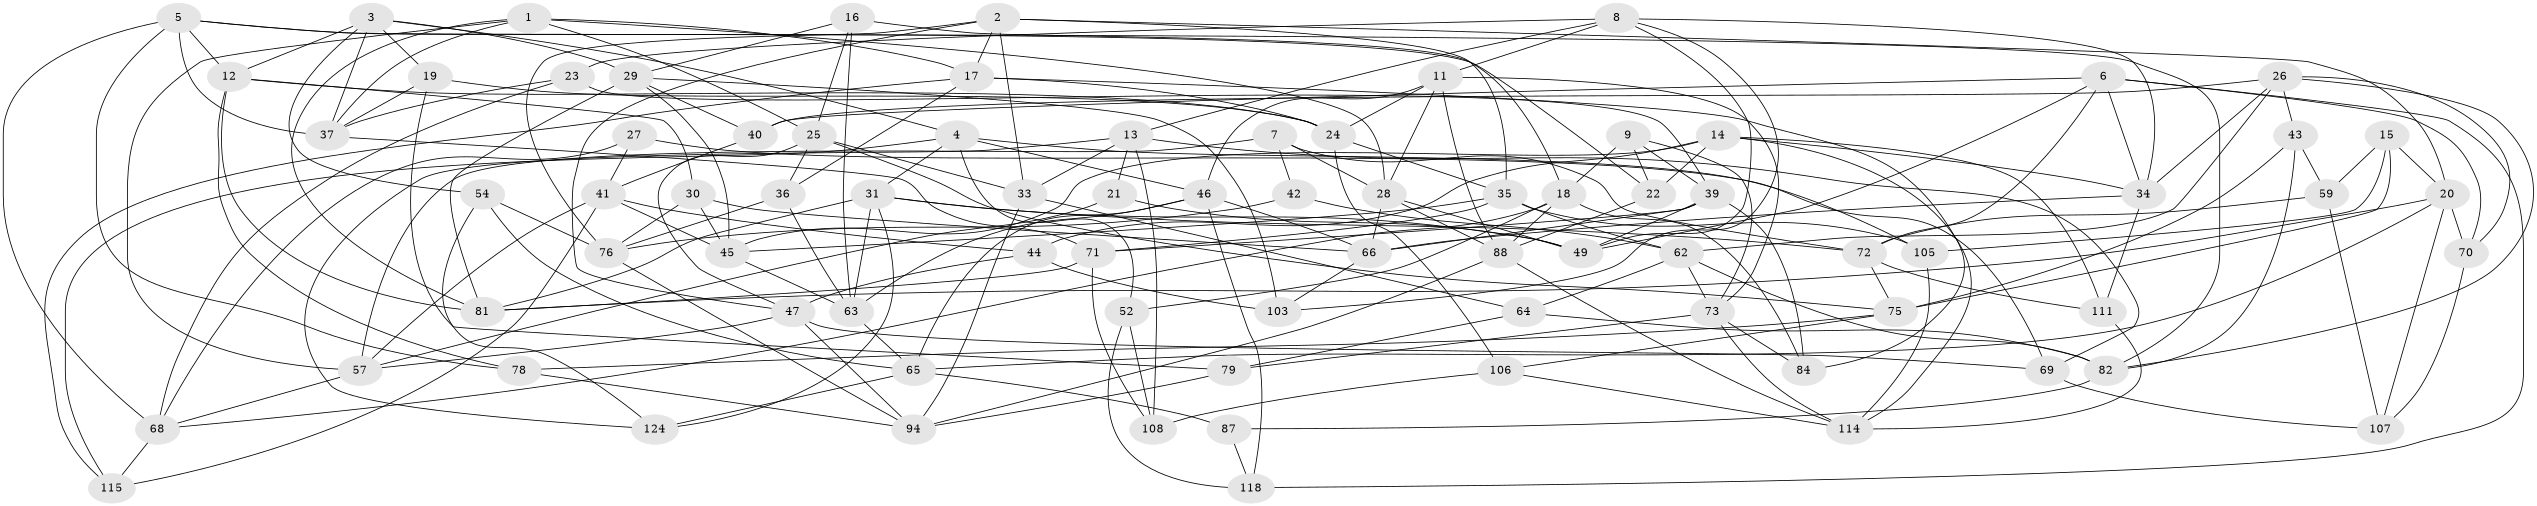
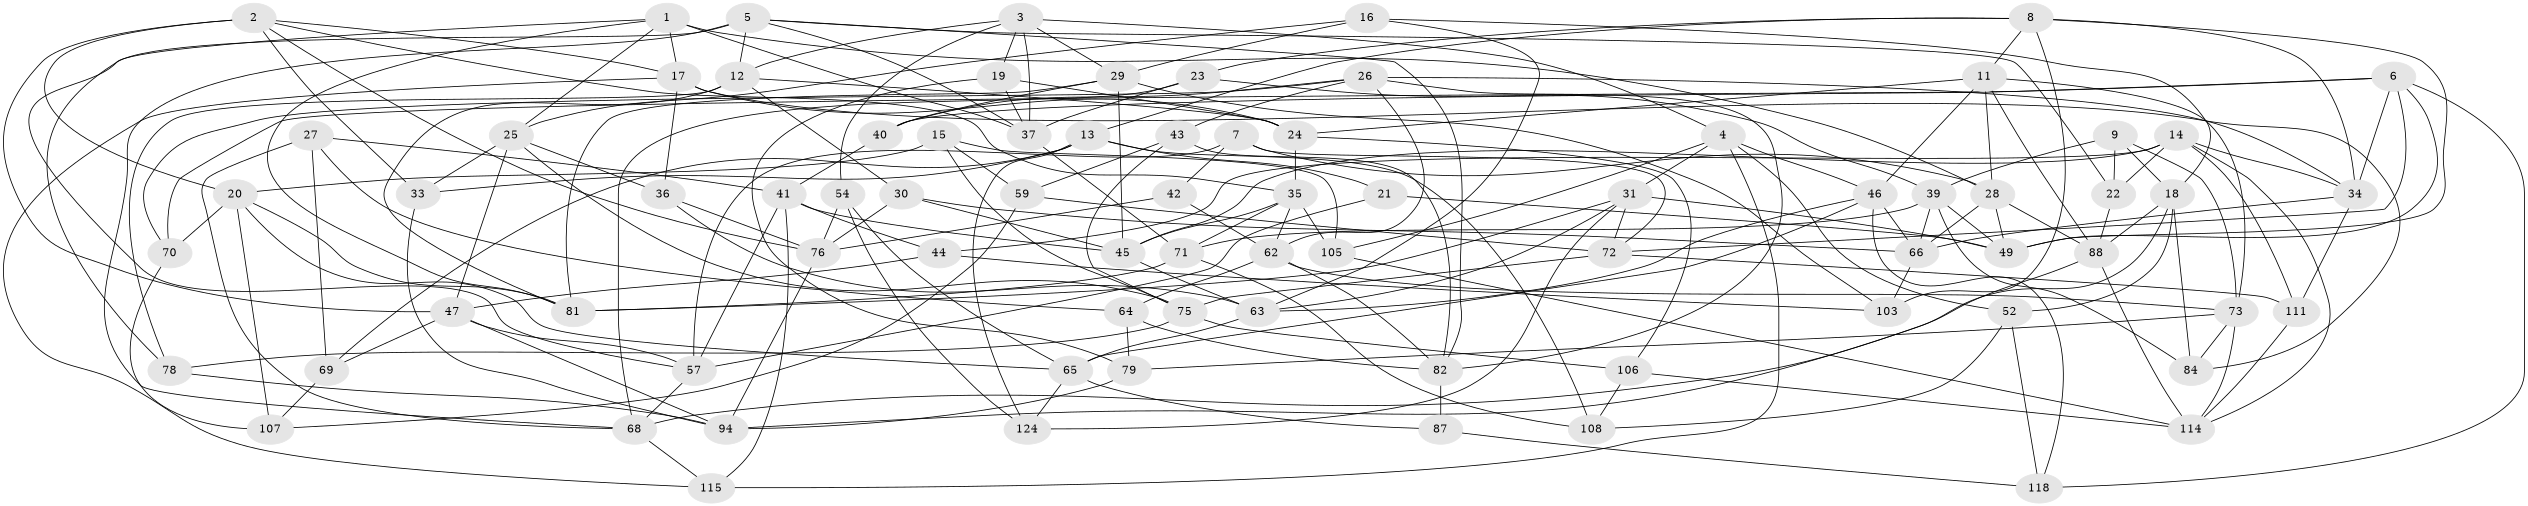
(1286, 256) -> (677, 274)
